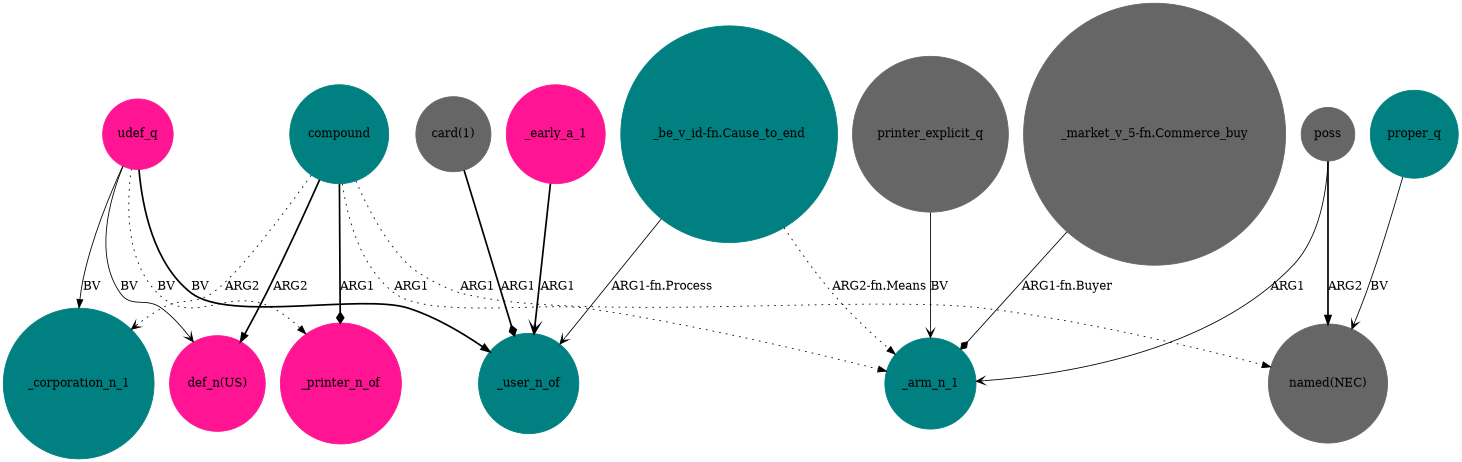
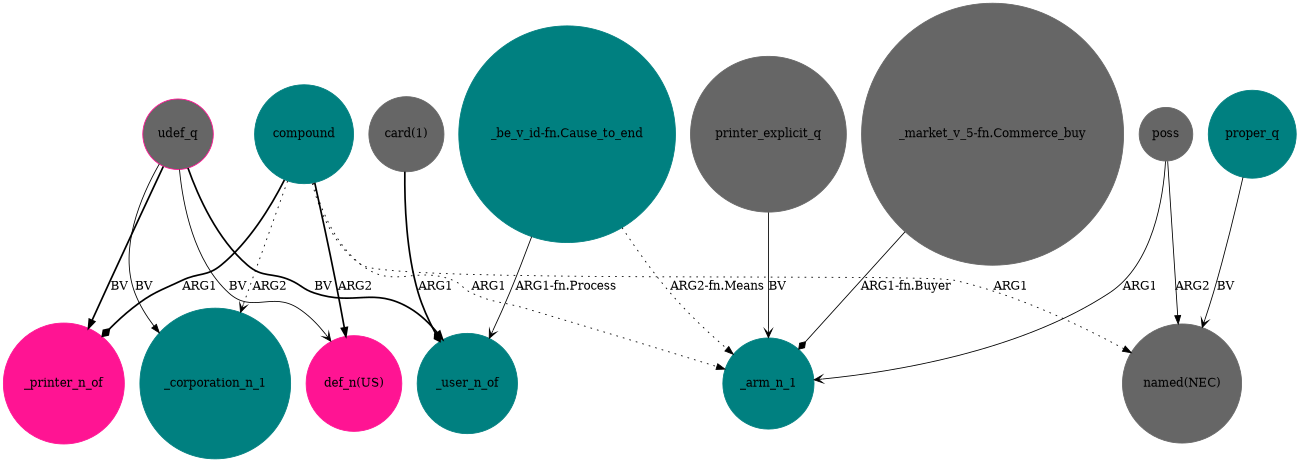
(138, 134) -> (178, 134)
(556, 134) -> none
(1328, 238) -> (1173, 238)
(167, 300) -> (124, 251)
